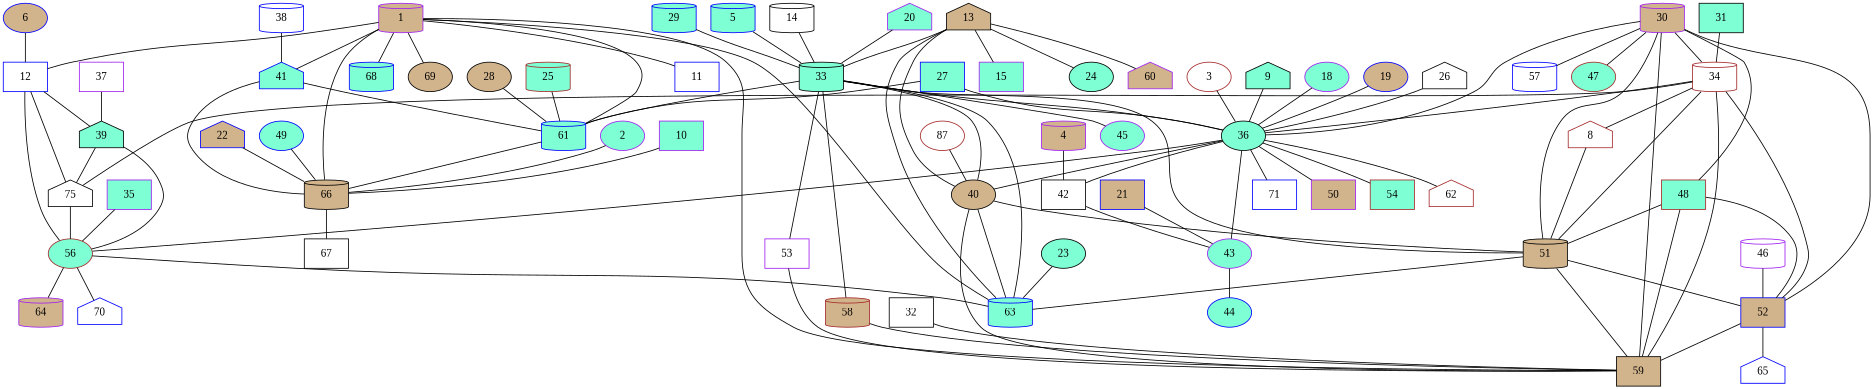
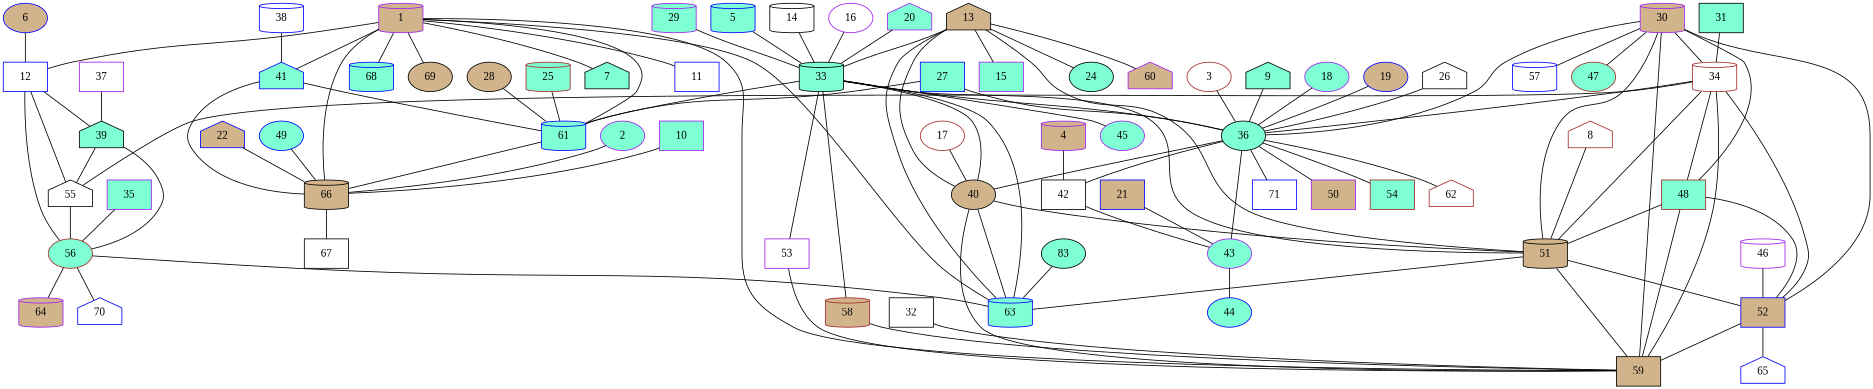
(674, 18) -> (674, 18)
none -> (851, 18)
none -> (607, 77)
(1649, 108) -> (1699, 136)
(942, 136) -> (942, 136)
(70, 195) -> (70, 195)
none -> (1226, 195)
(658, 203) -> none
(1063, 254) -> (1063, 254)
